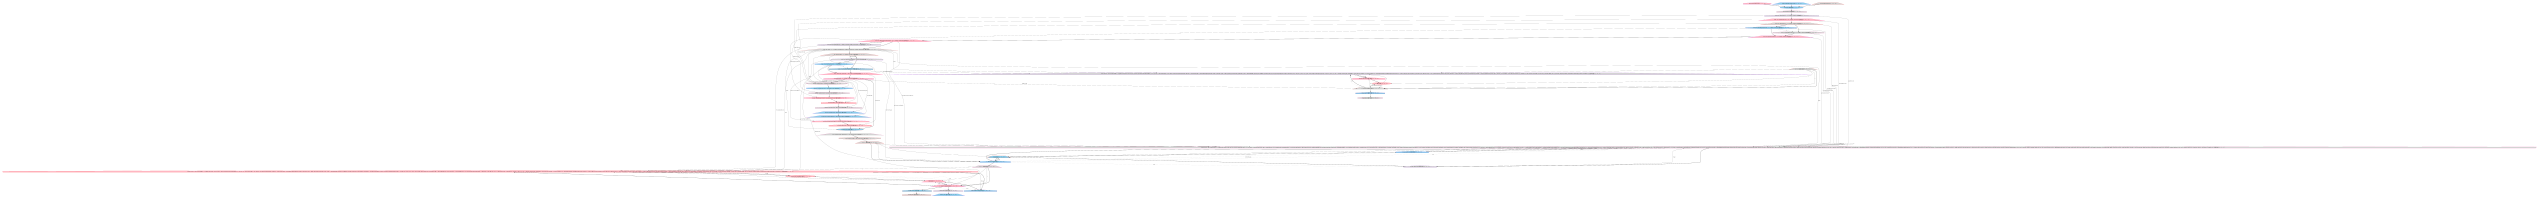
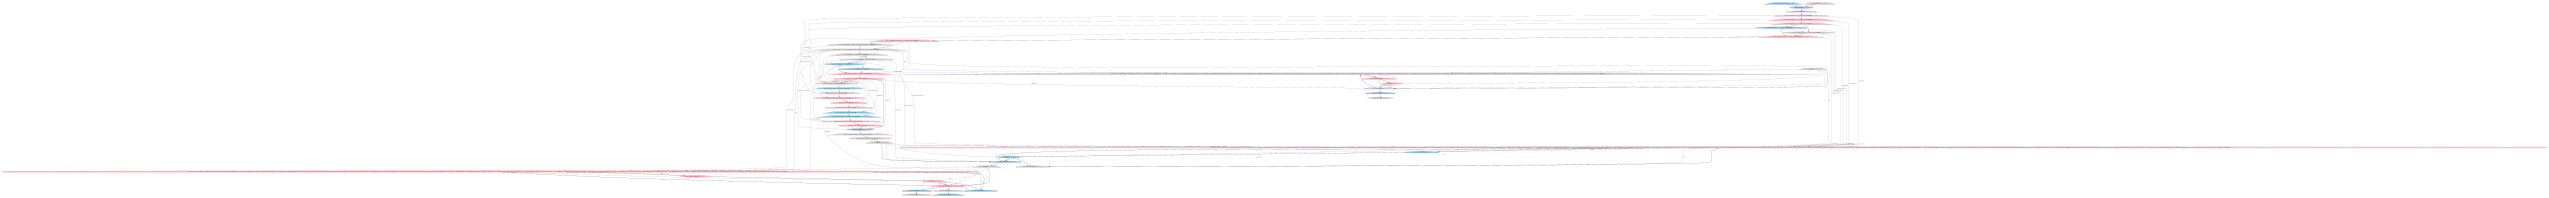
(1757, 4) -> none
